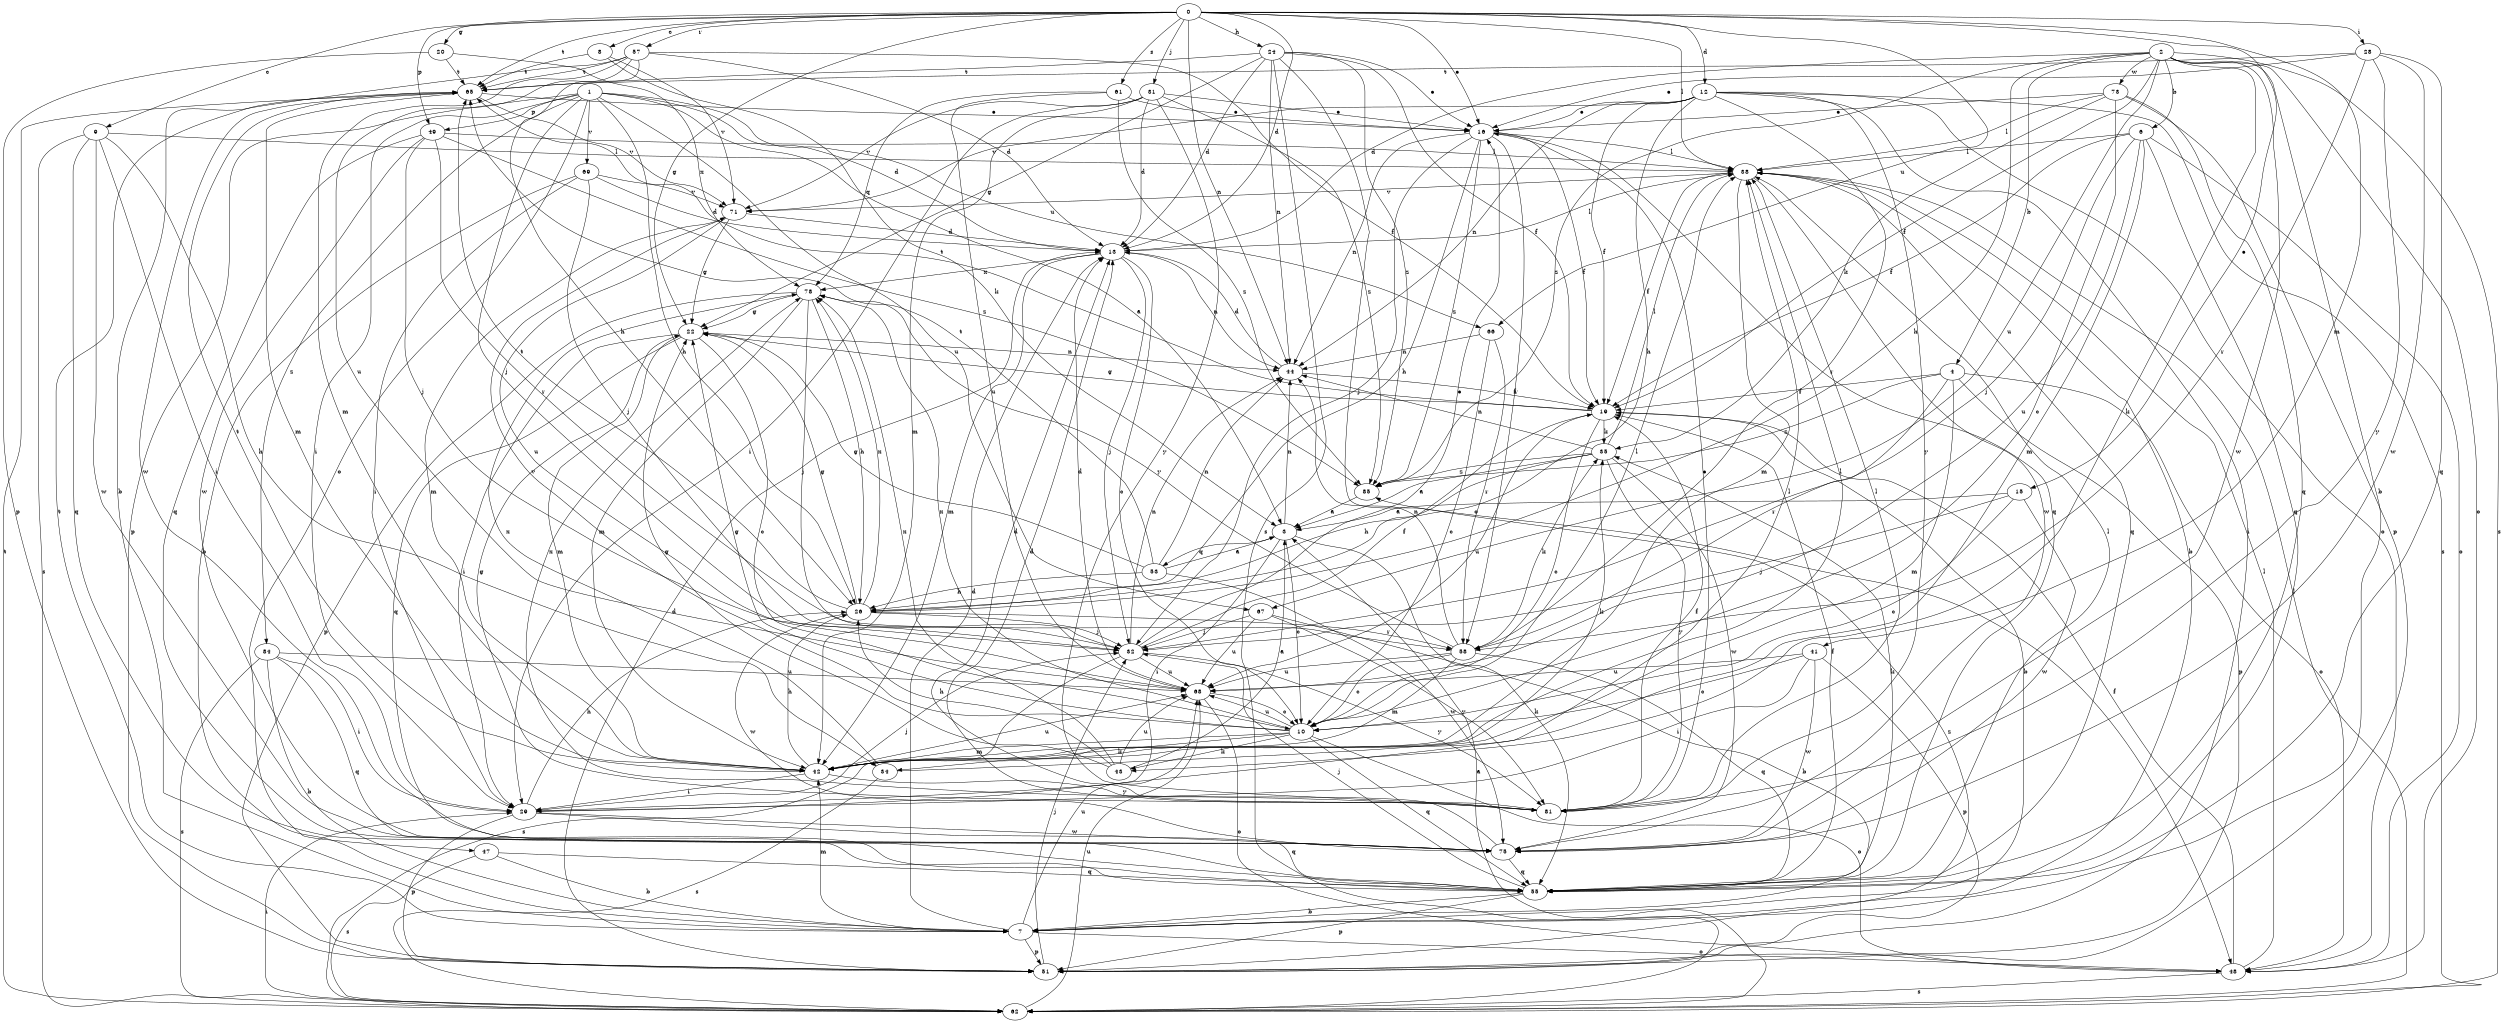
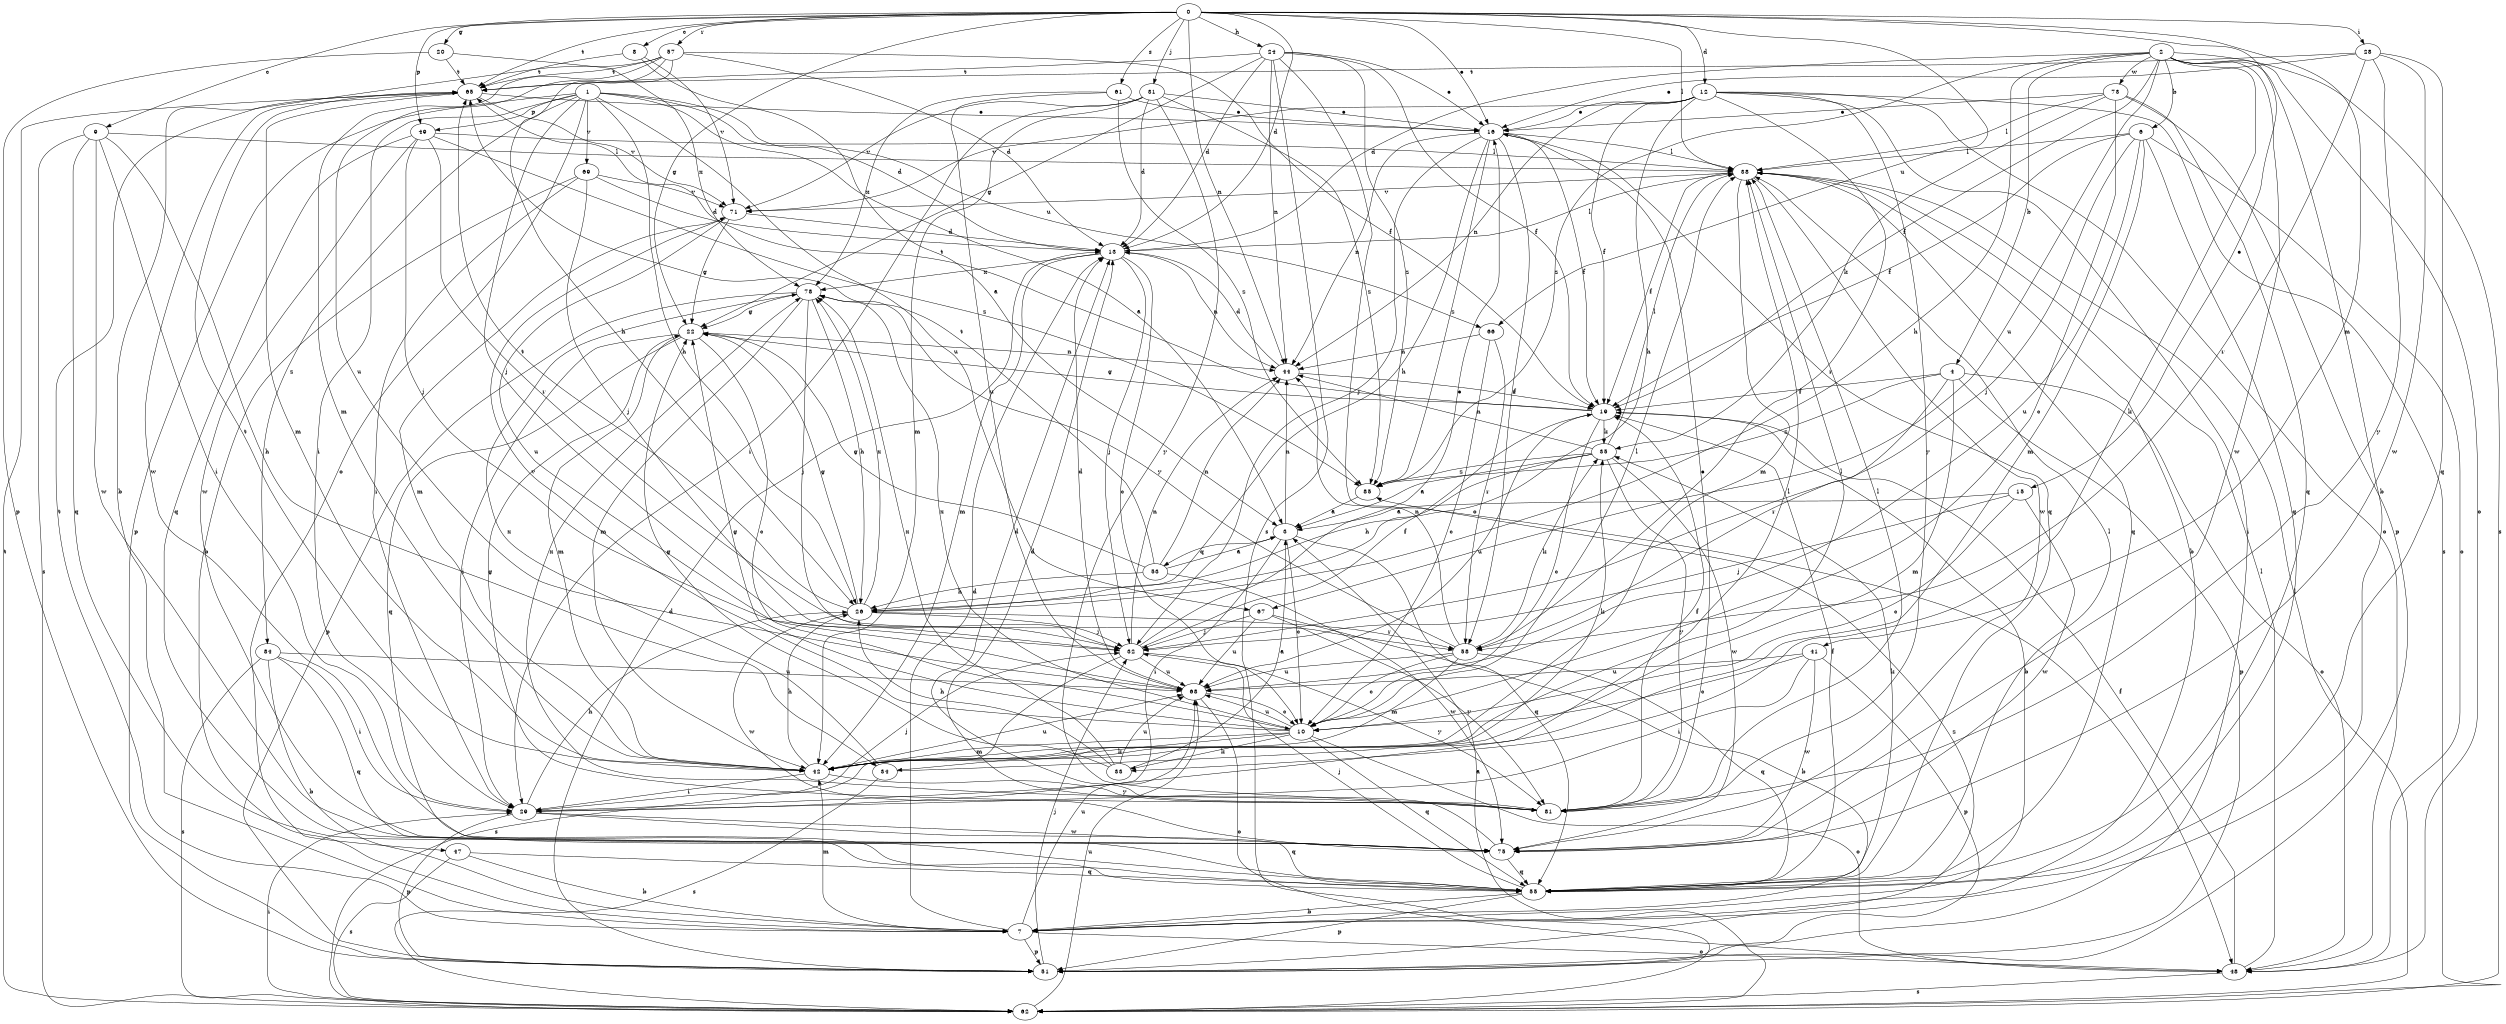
(868, 192) -> (868, 192)
(997, 292) -> (996, 292)
(1537, 712) -> (1537, 712)
(1119, 772) -> (1119, 772)
